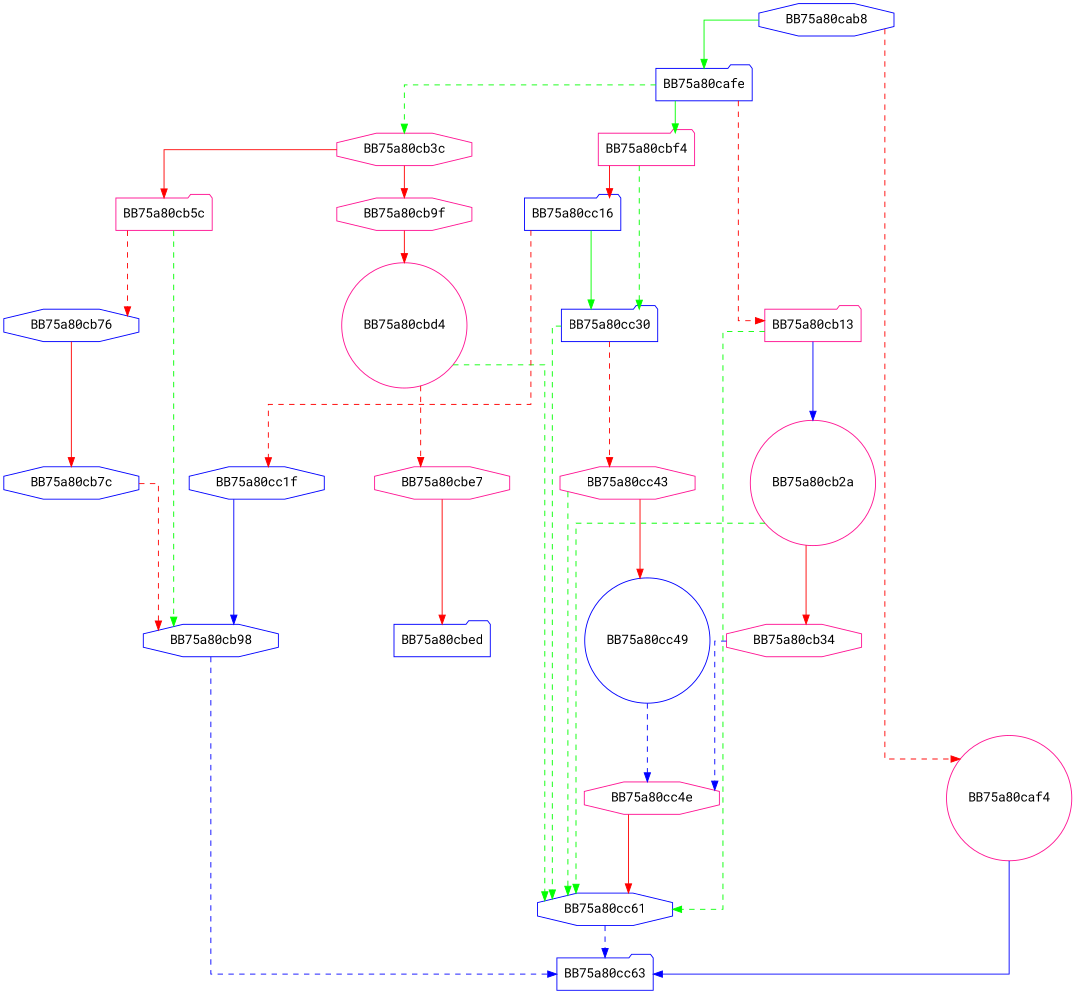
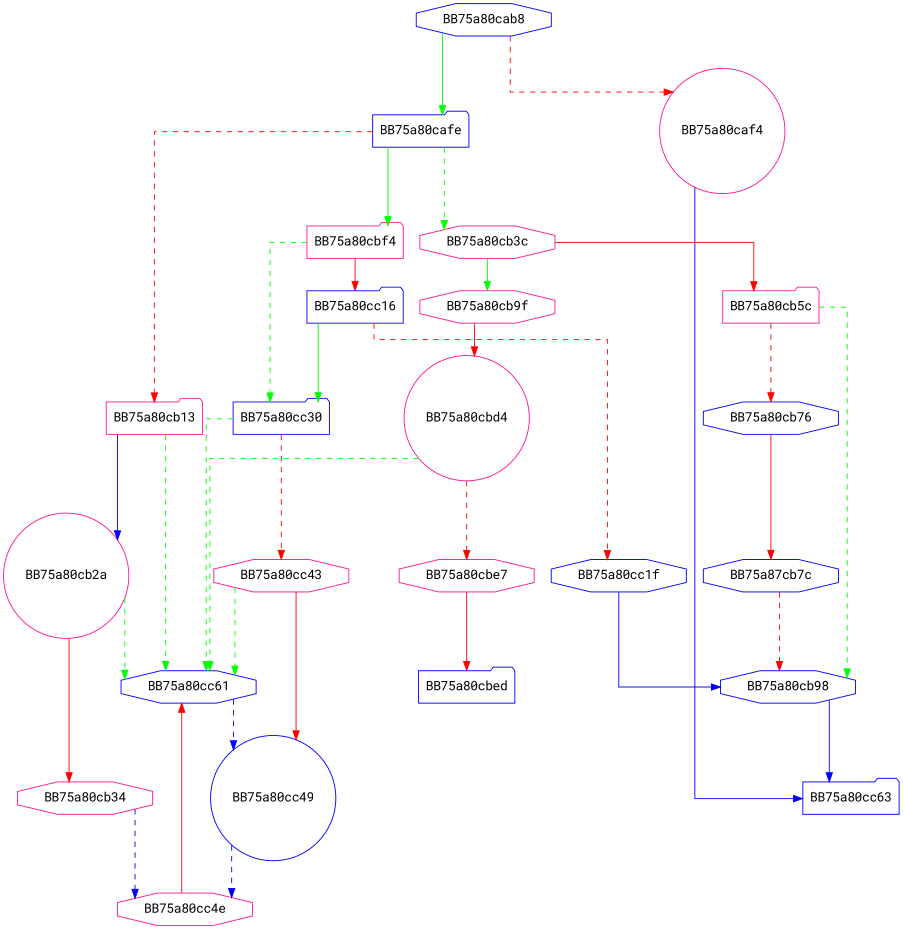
(404, 177) -> (487, 270)
(71, 483) -> (771, 576)
(605, 937) -> (233, 720)
(221, 974) -> (829, 736)
